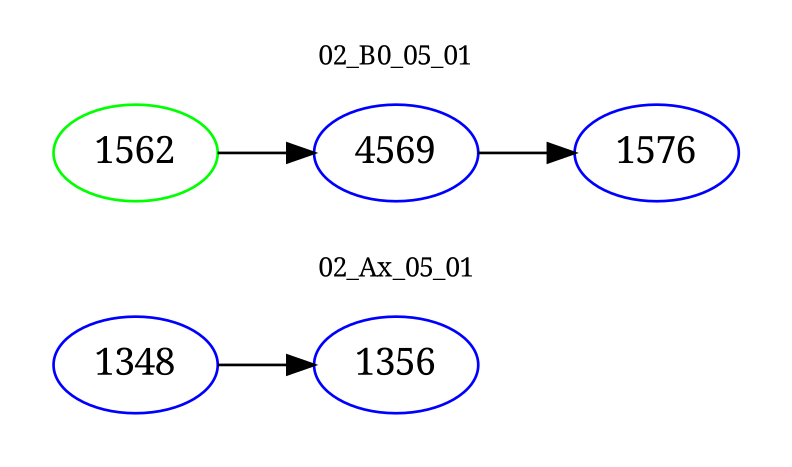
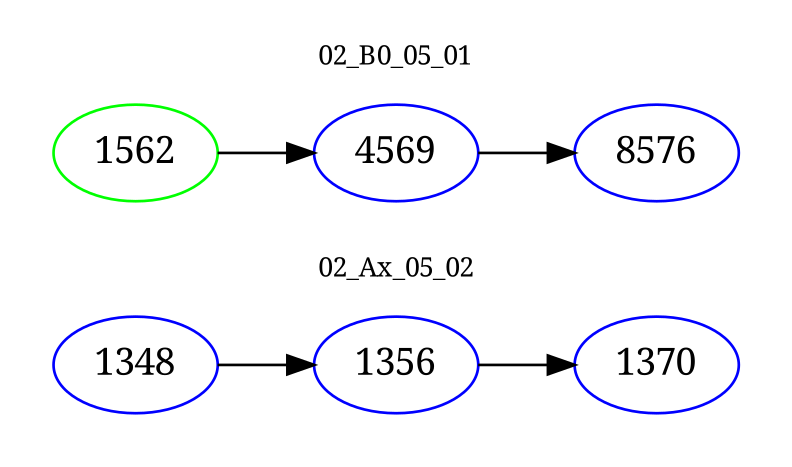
(657, 153) -> (657, 153)
(396, 270) -> (396, 270)
none -> (657, 365)
